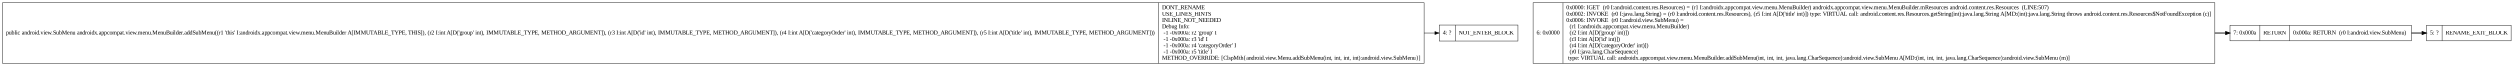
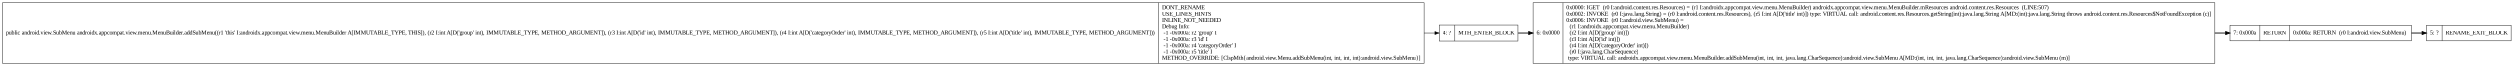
(1486, 33) -> (1486, 33)
none -> (1523, 33)
